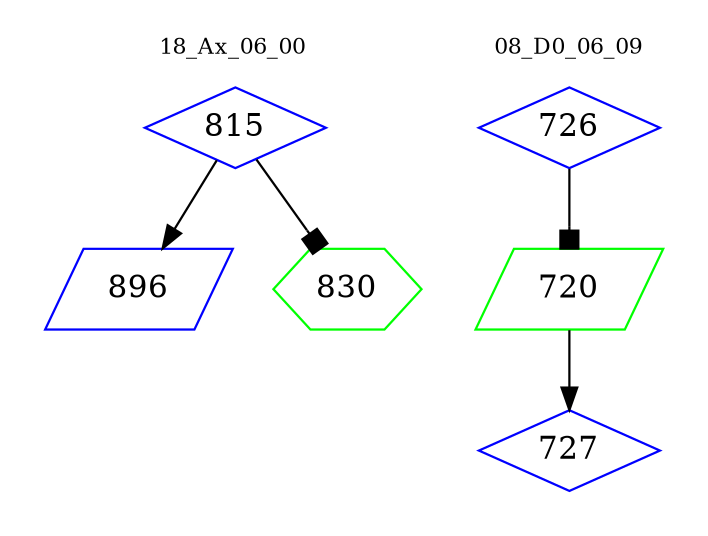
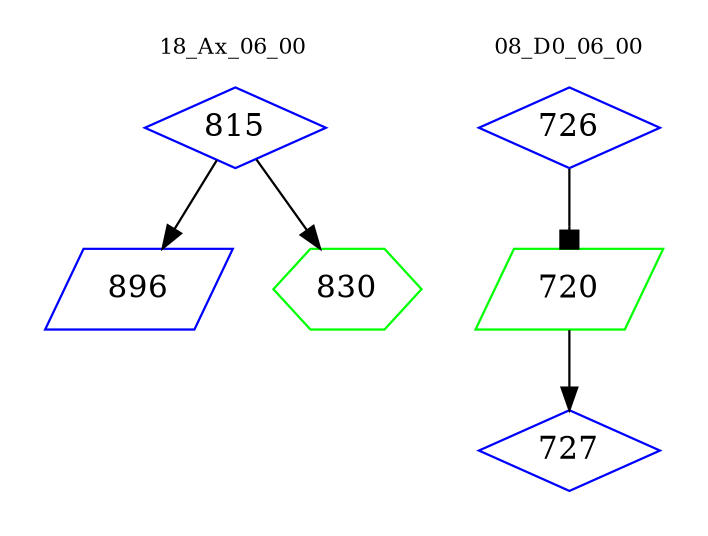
(569, 48) -> (569, 48)
(282, 195) -> (282, 195)
